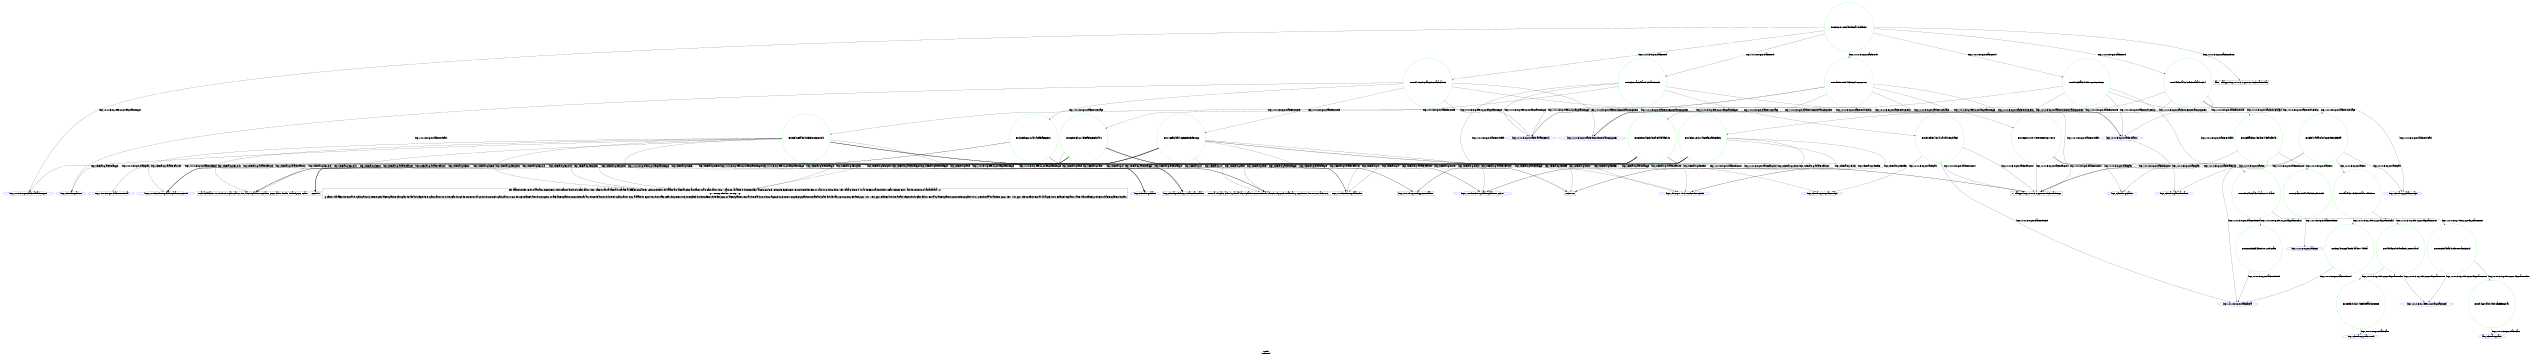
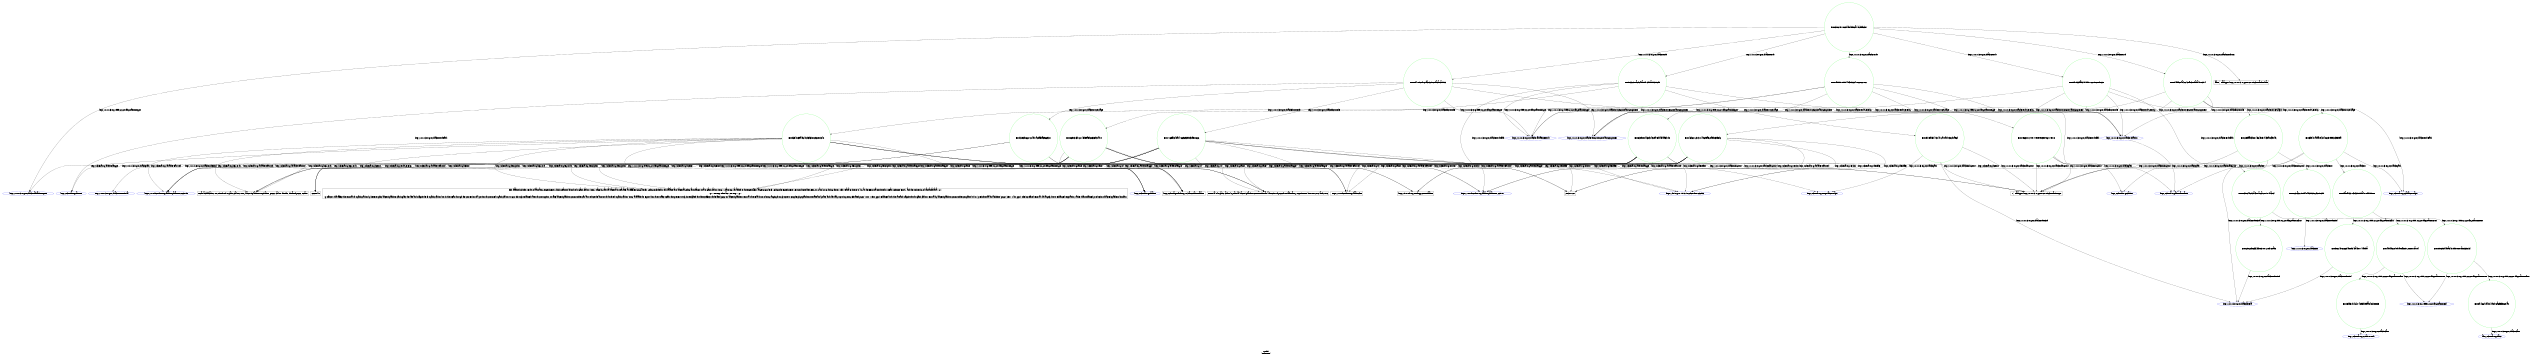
(730, 164) -> (1862, 164)
(398, 166) -> (398, 166)
(1391, 166) -> (1391, 166)
